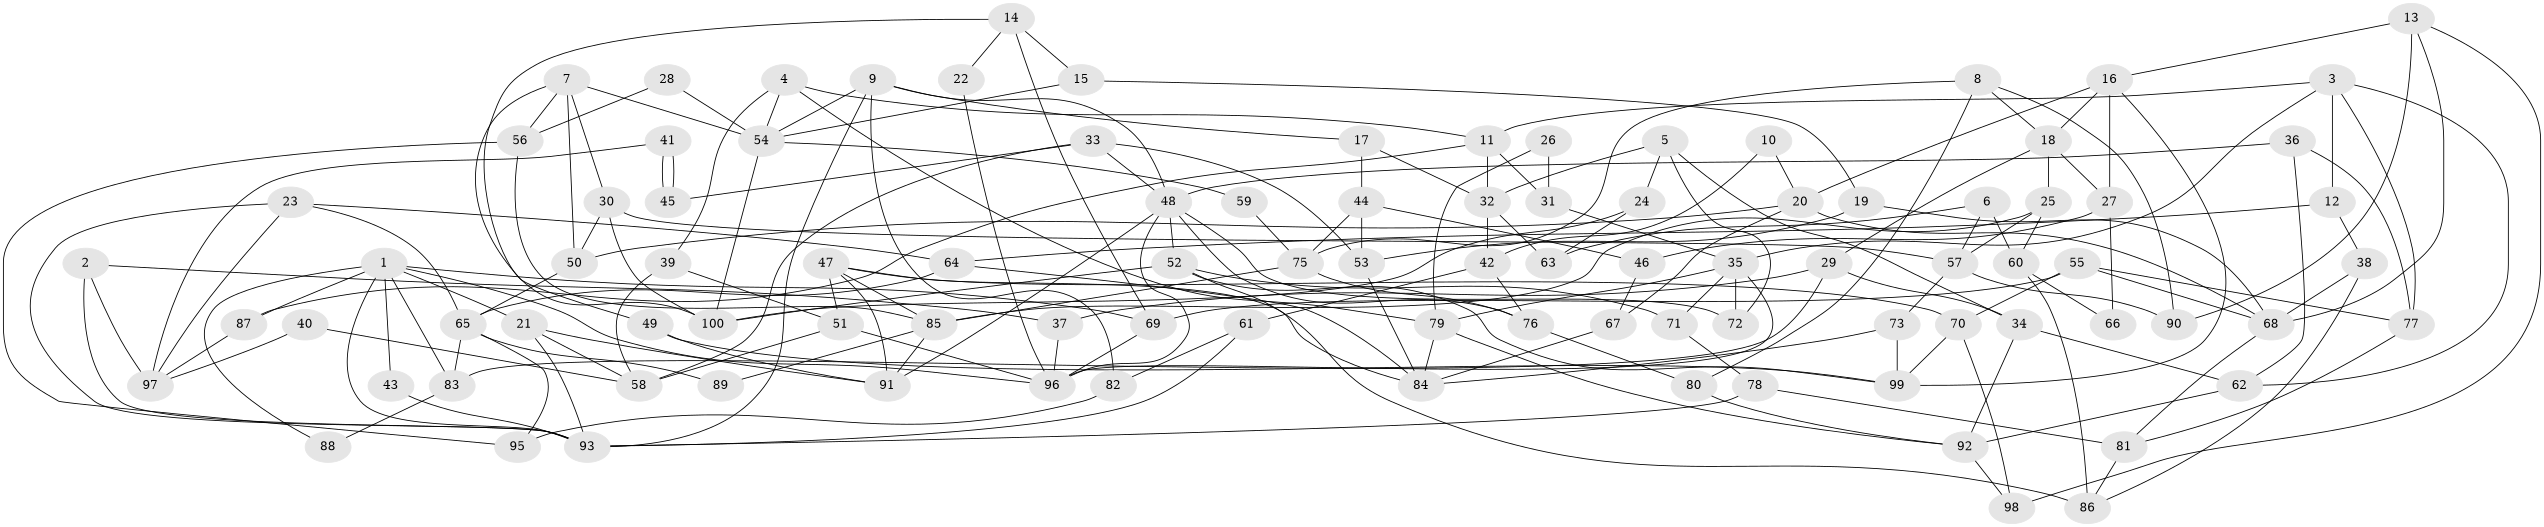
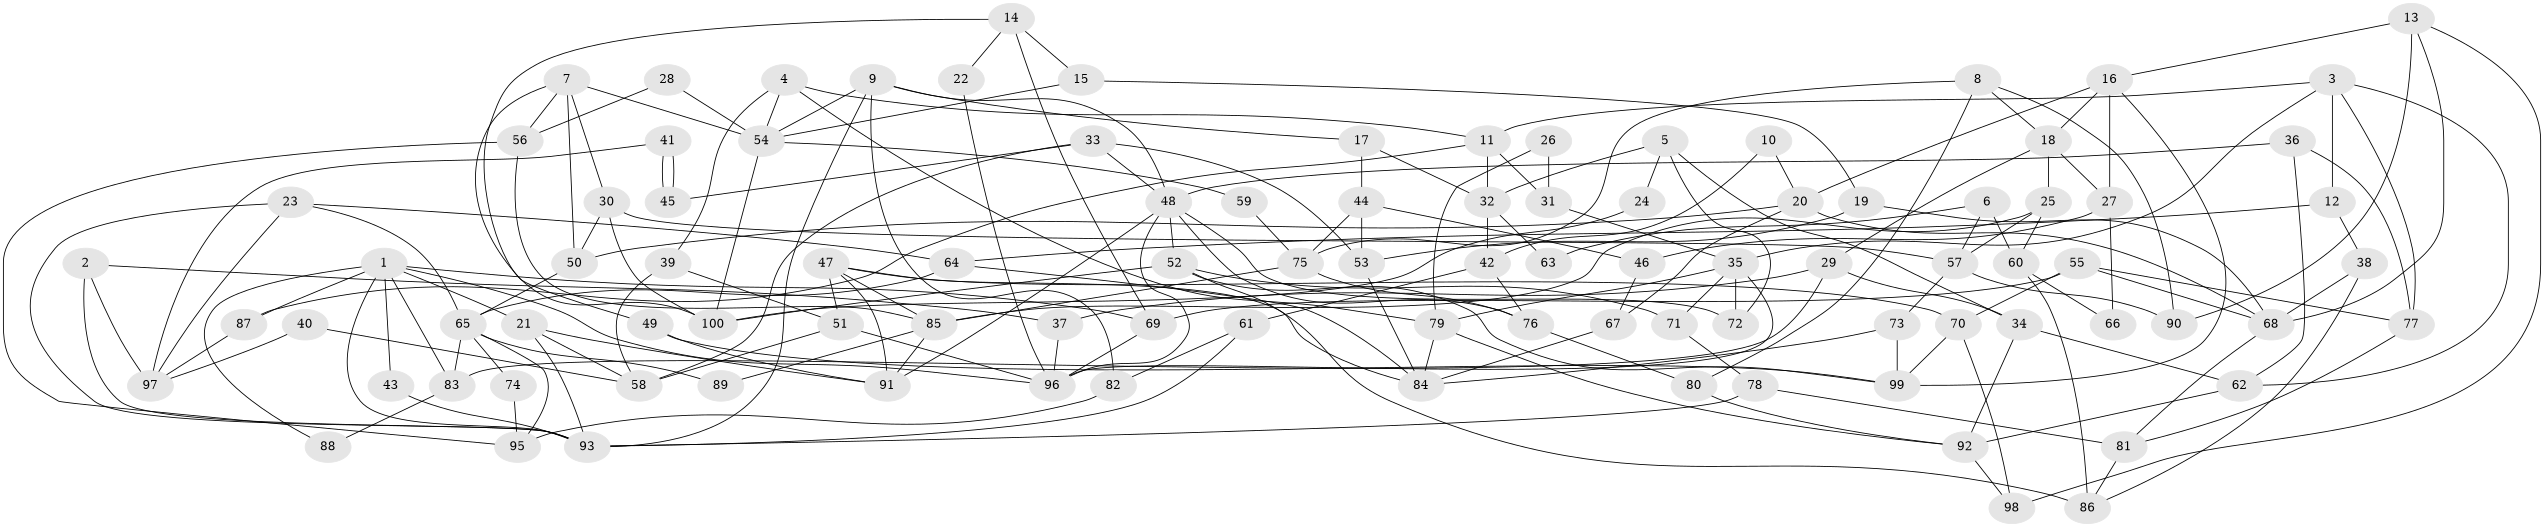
(1603, 228) -> none
none -> (513, 386)
